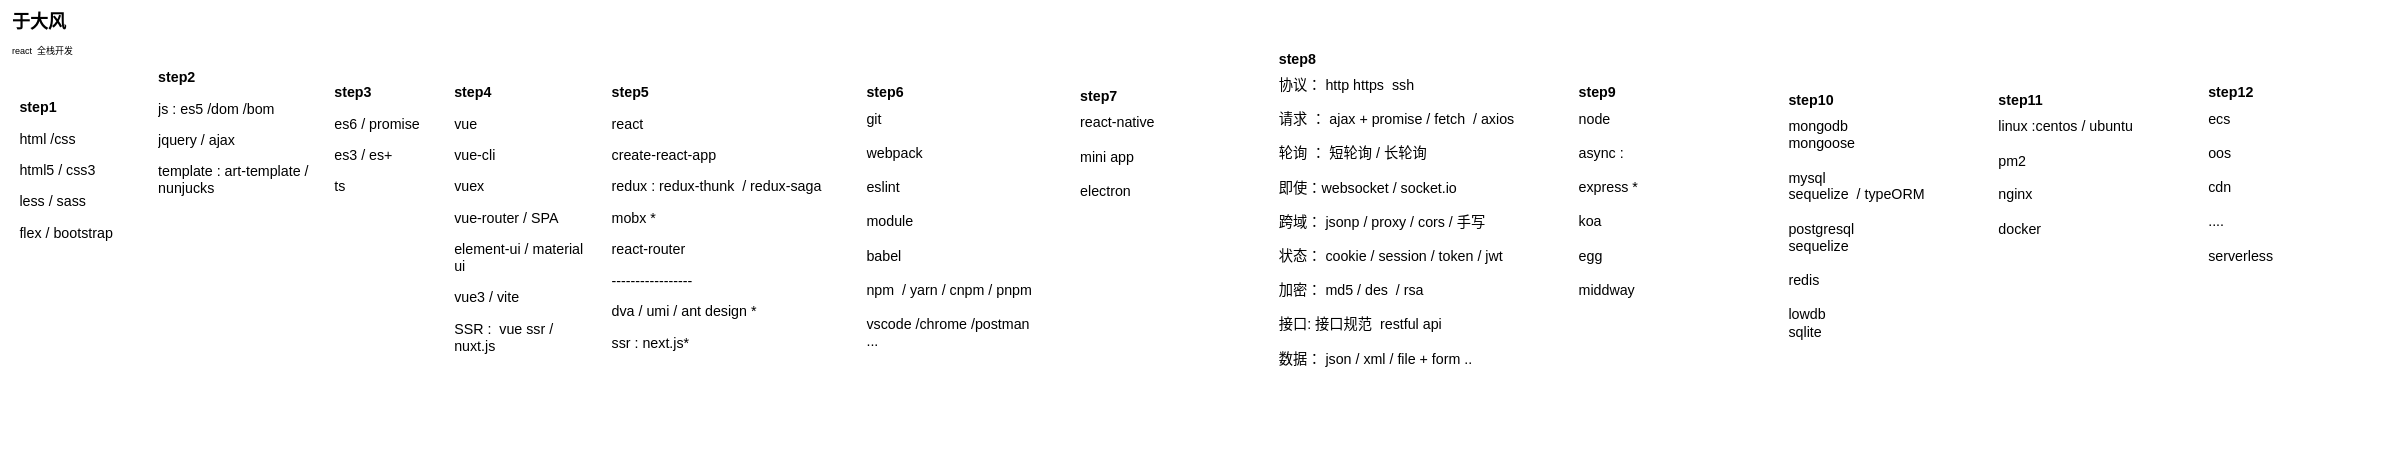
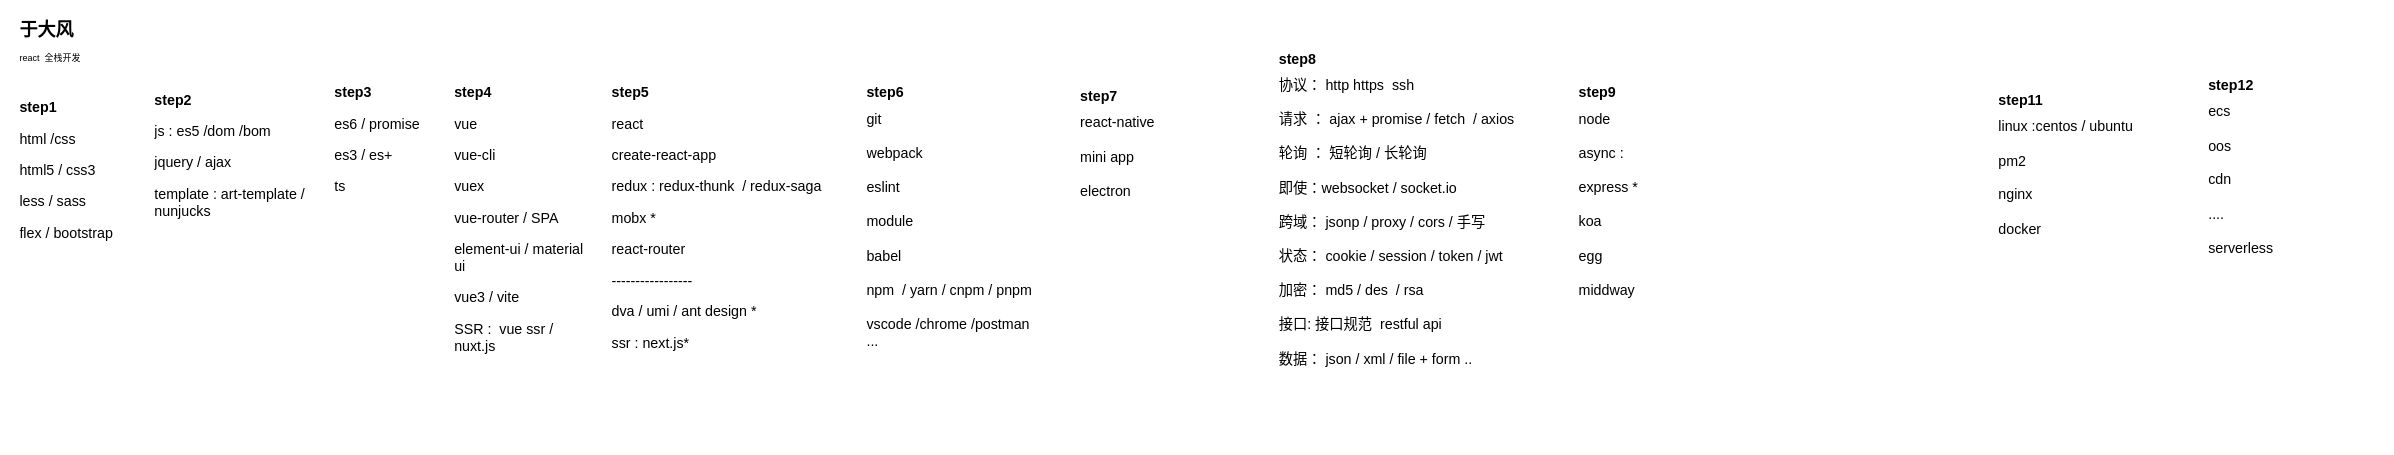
(45, 42) -> (53, 49)
(237, 162) -> (233, 184)
(2292, 222) -> (2292, 214)
(1872, 229) -> none
